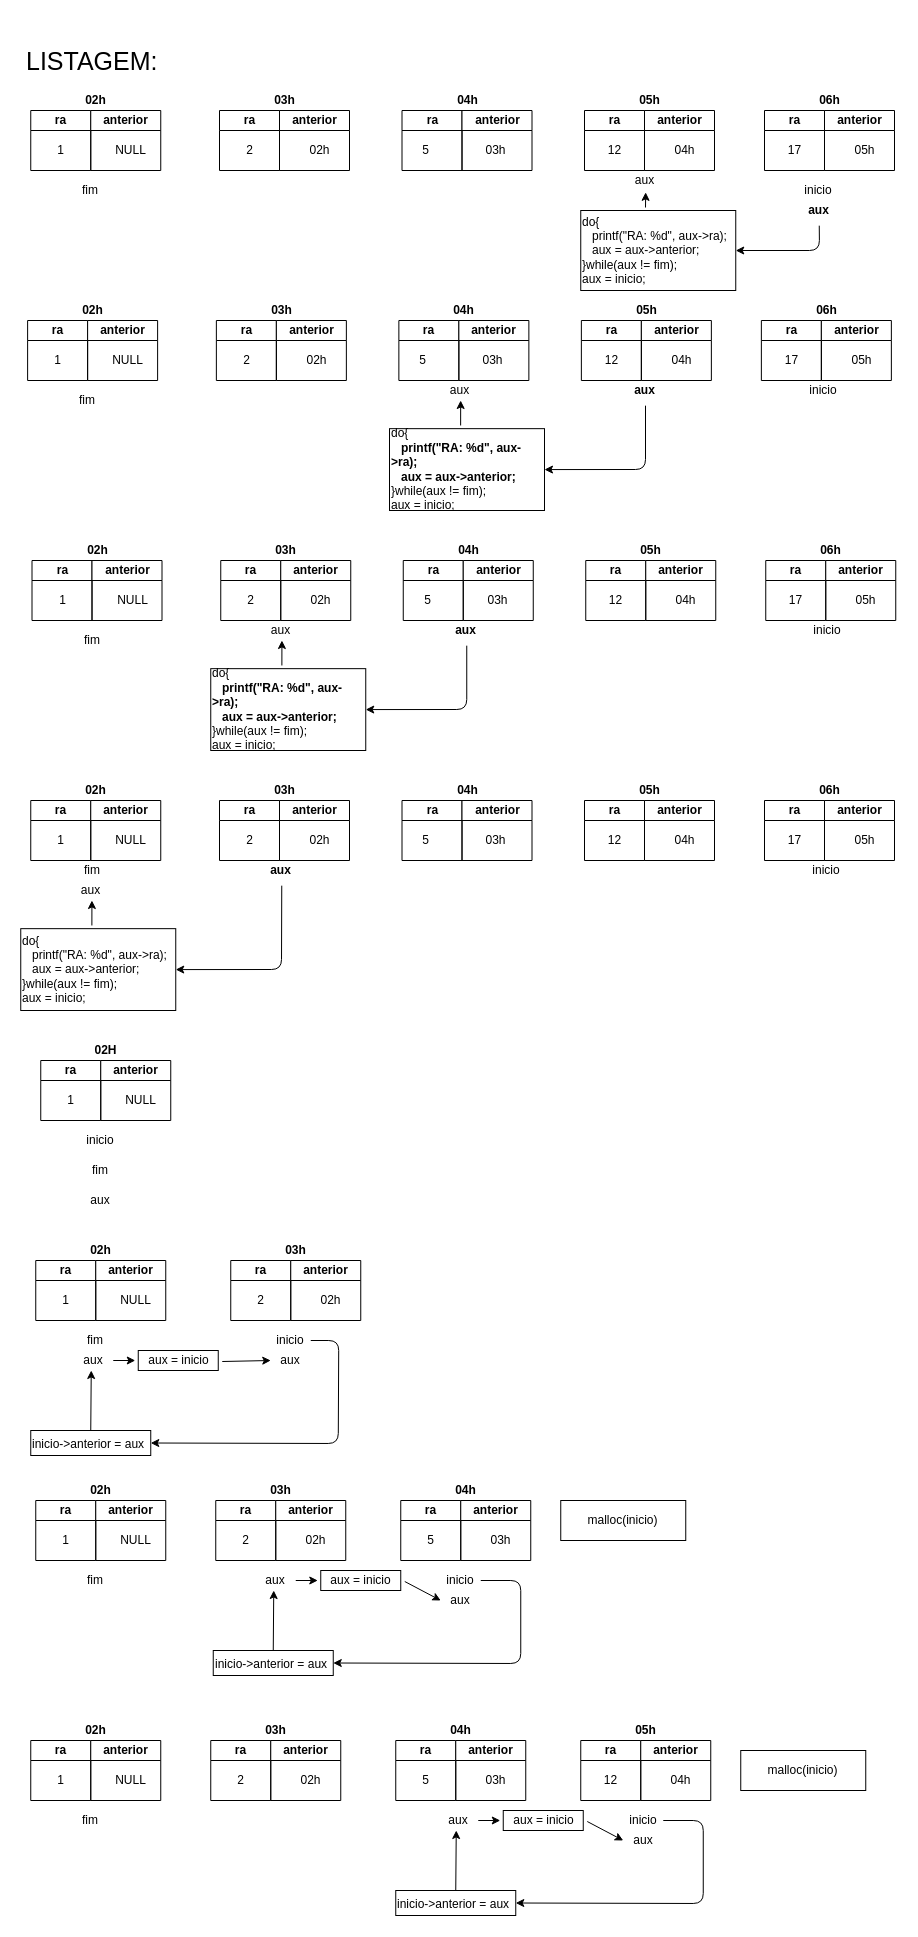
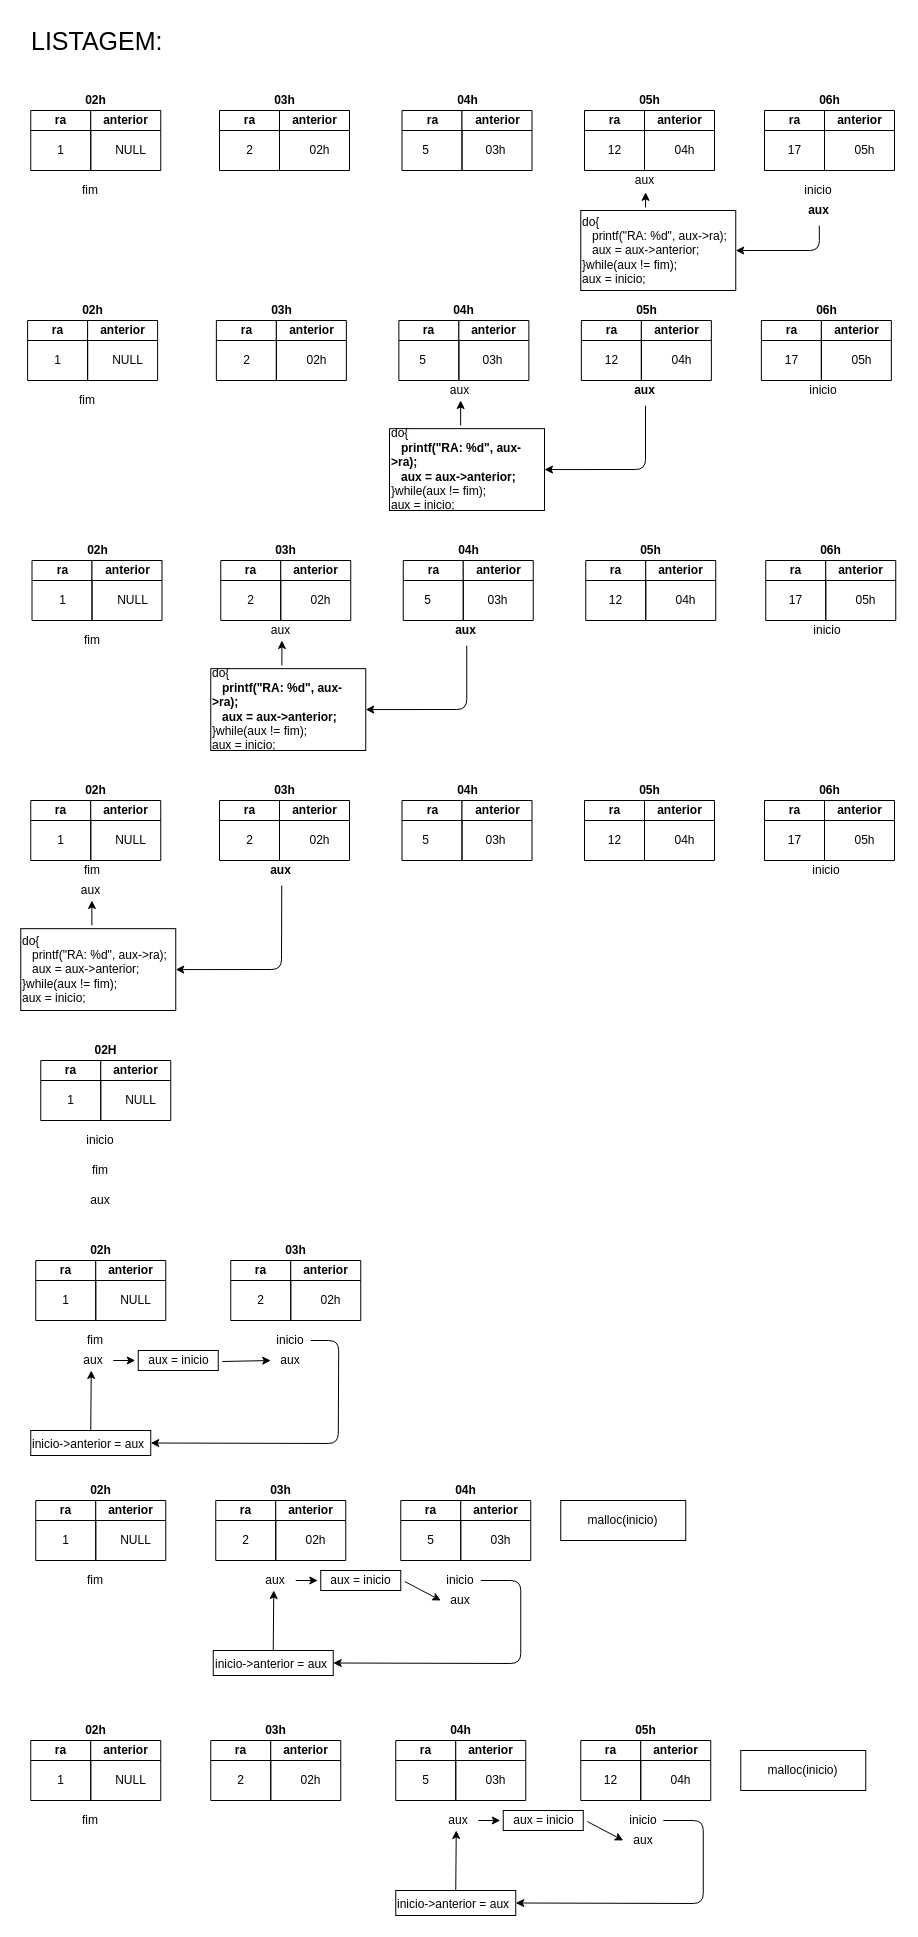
(230, 61) -> (235, 41)
